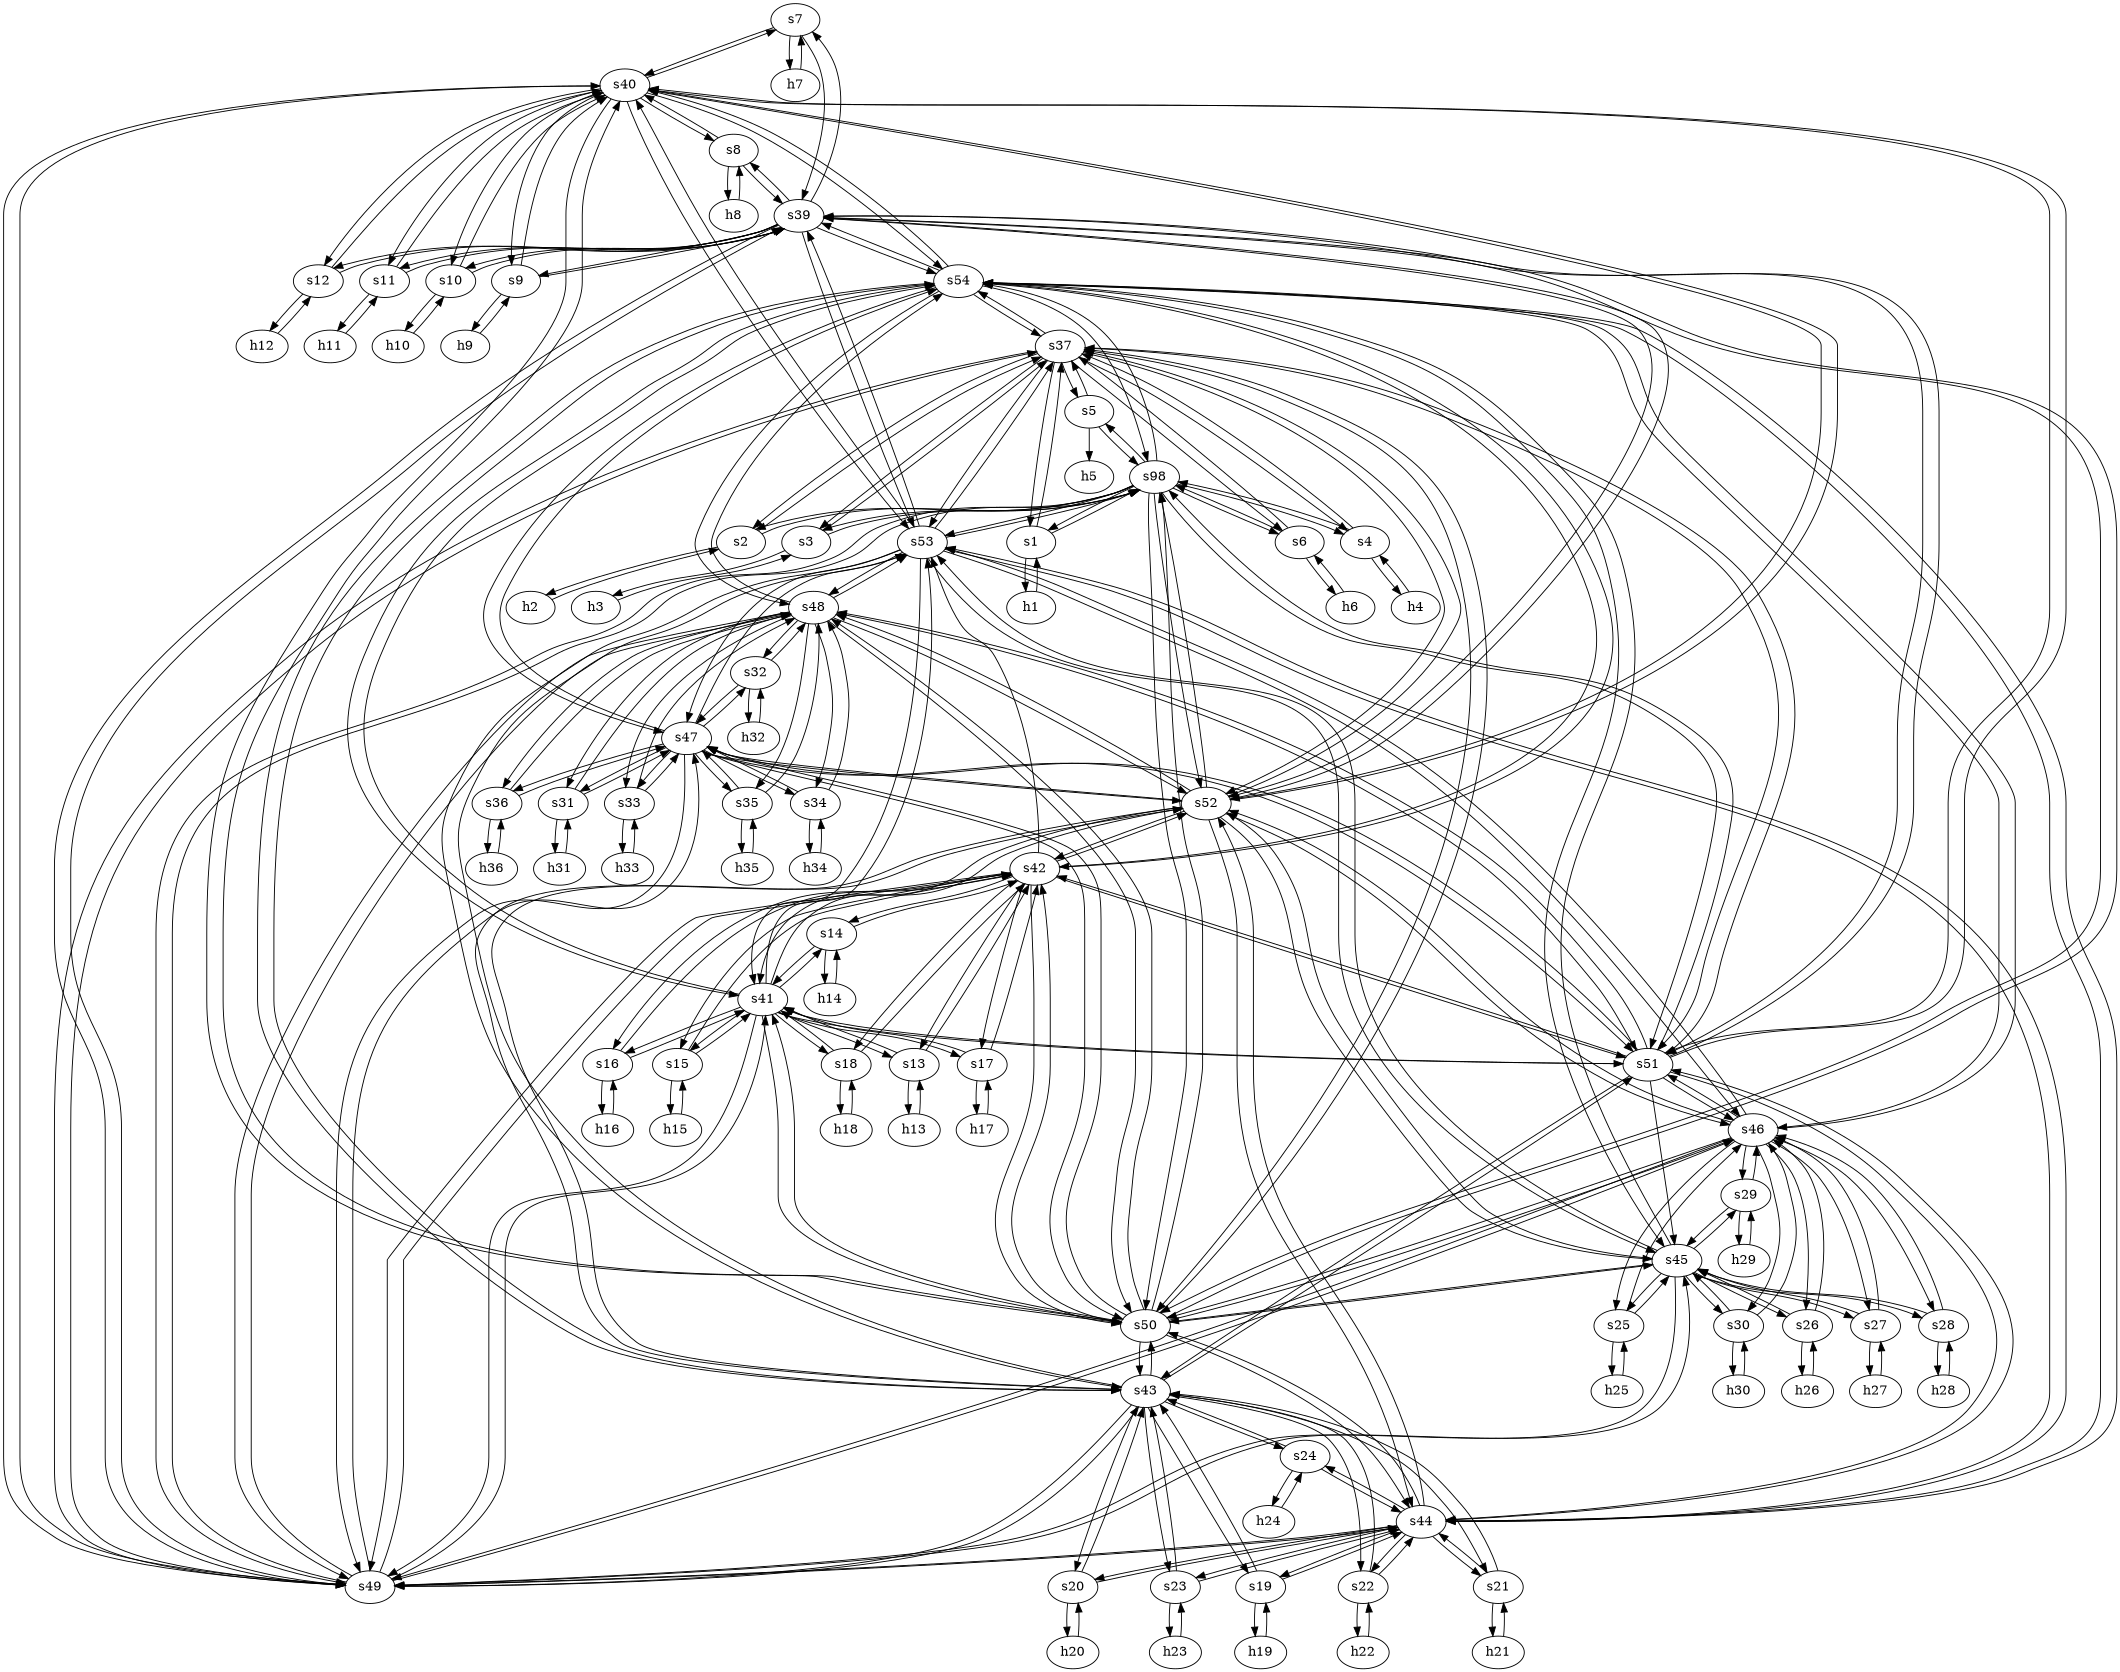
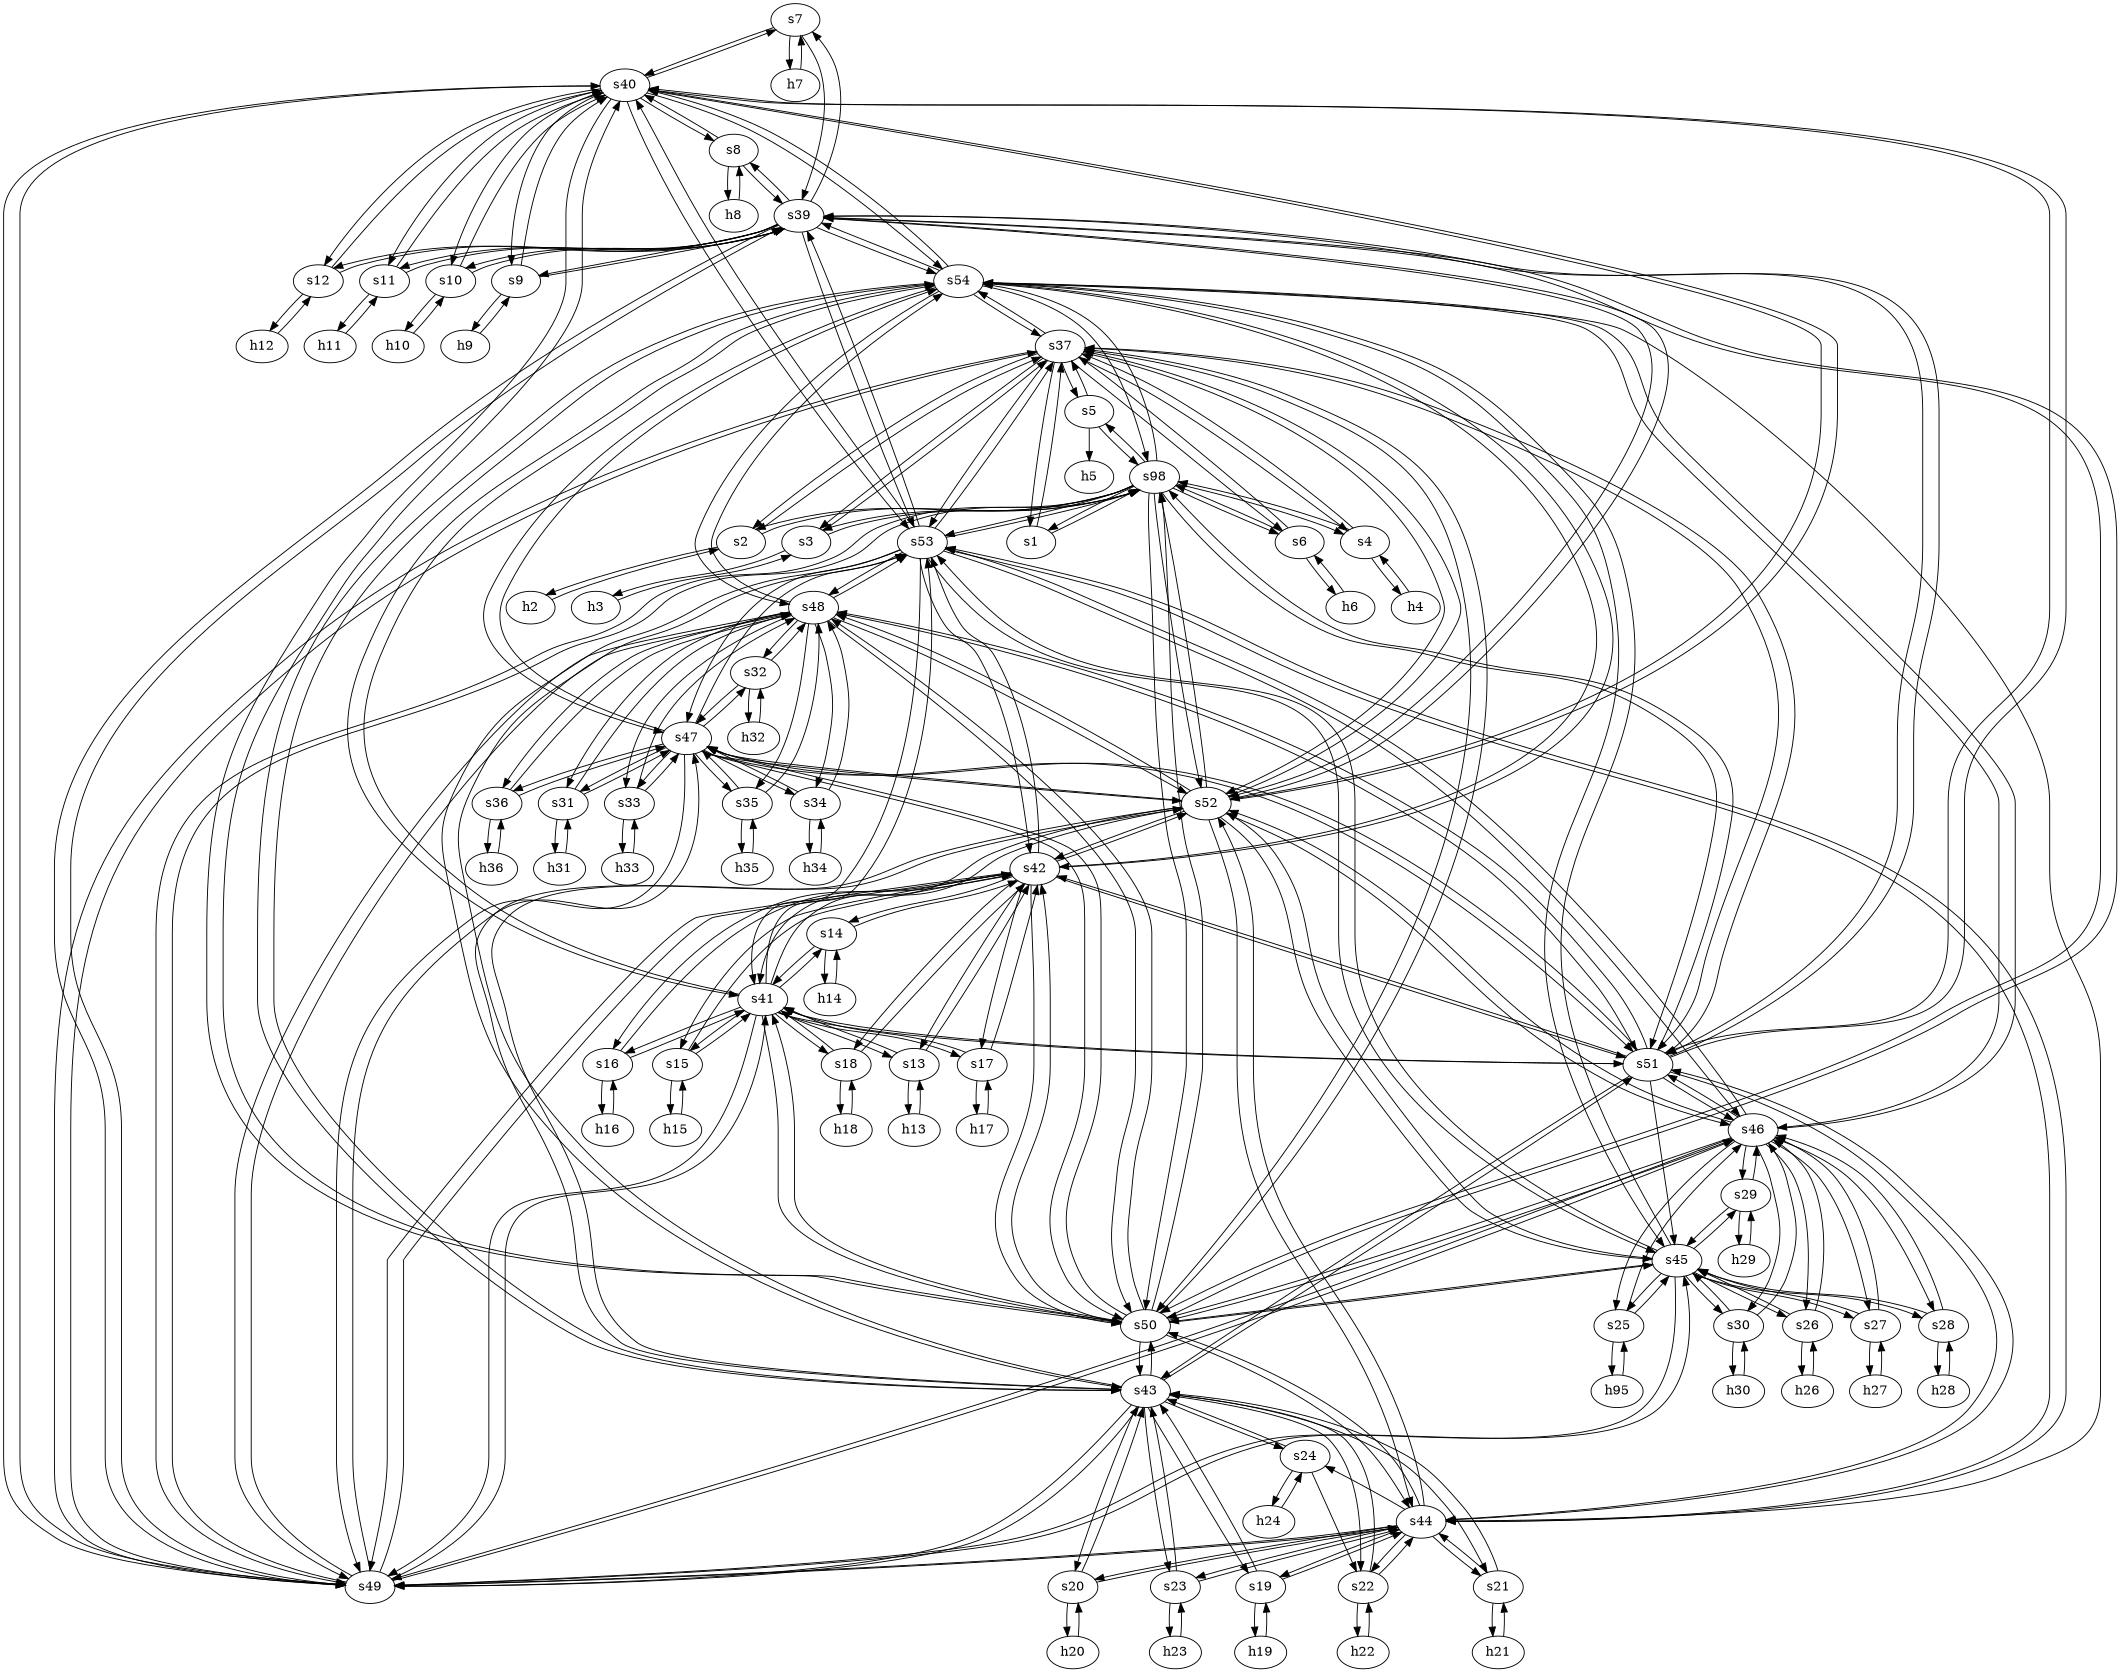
(1031, 608) -> none
none -> (998, 699)
(2066, 808) -> none
(1617, 1391) -> (1617, 1391)
(1360, 1491) -> (1332, 1518)
